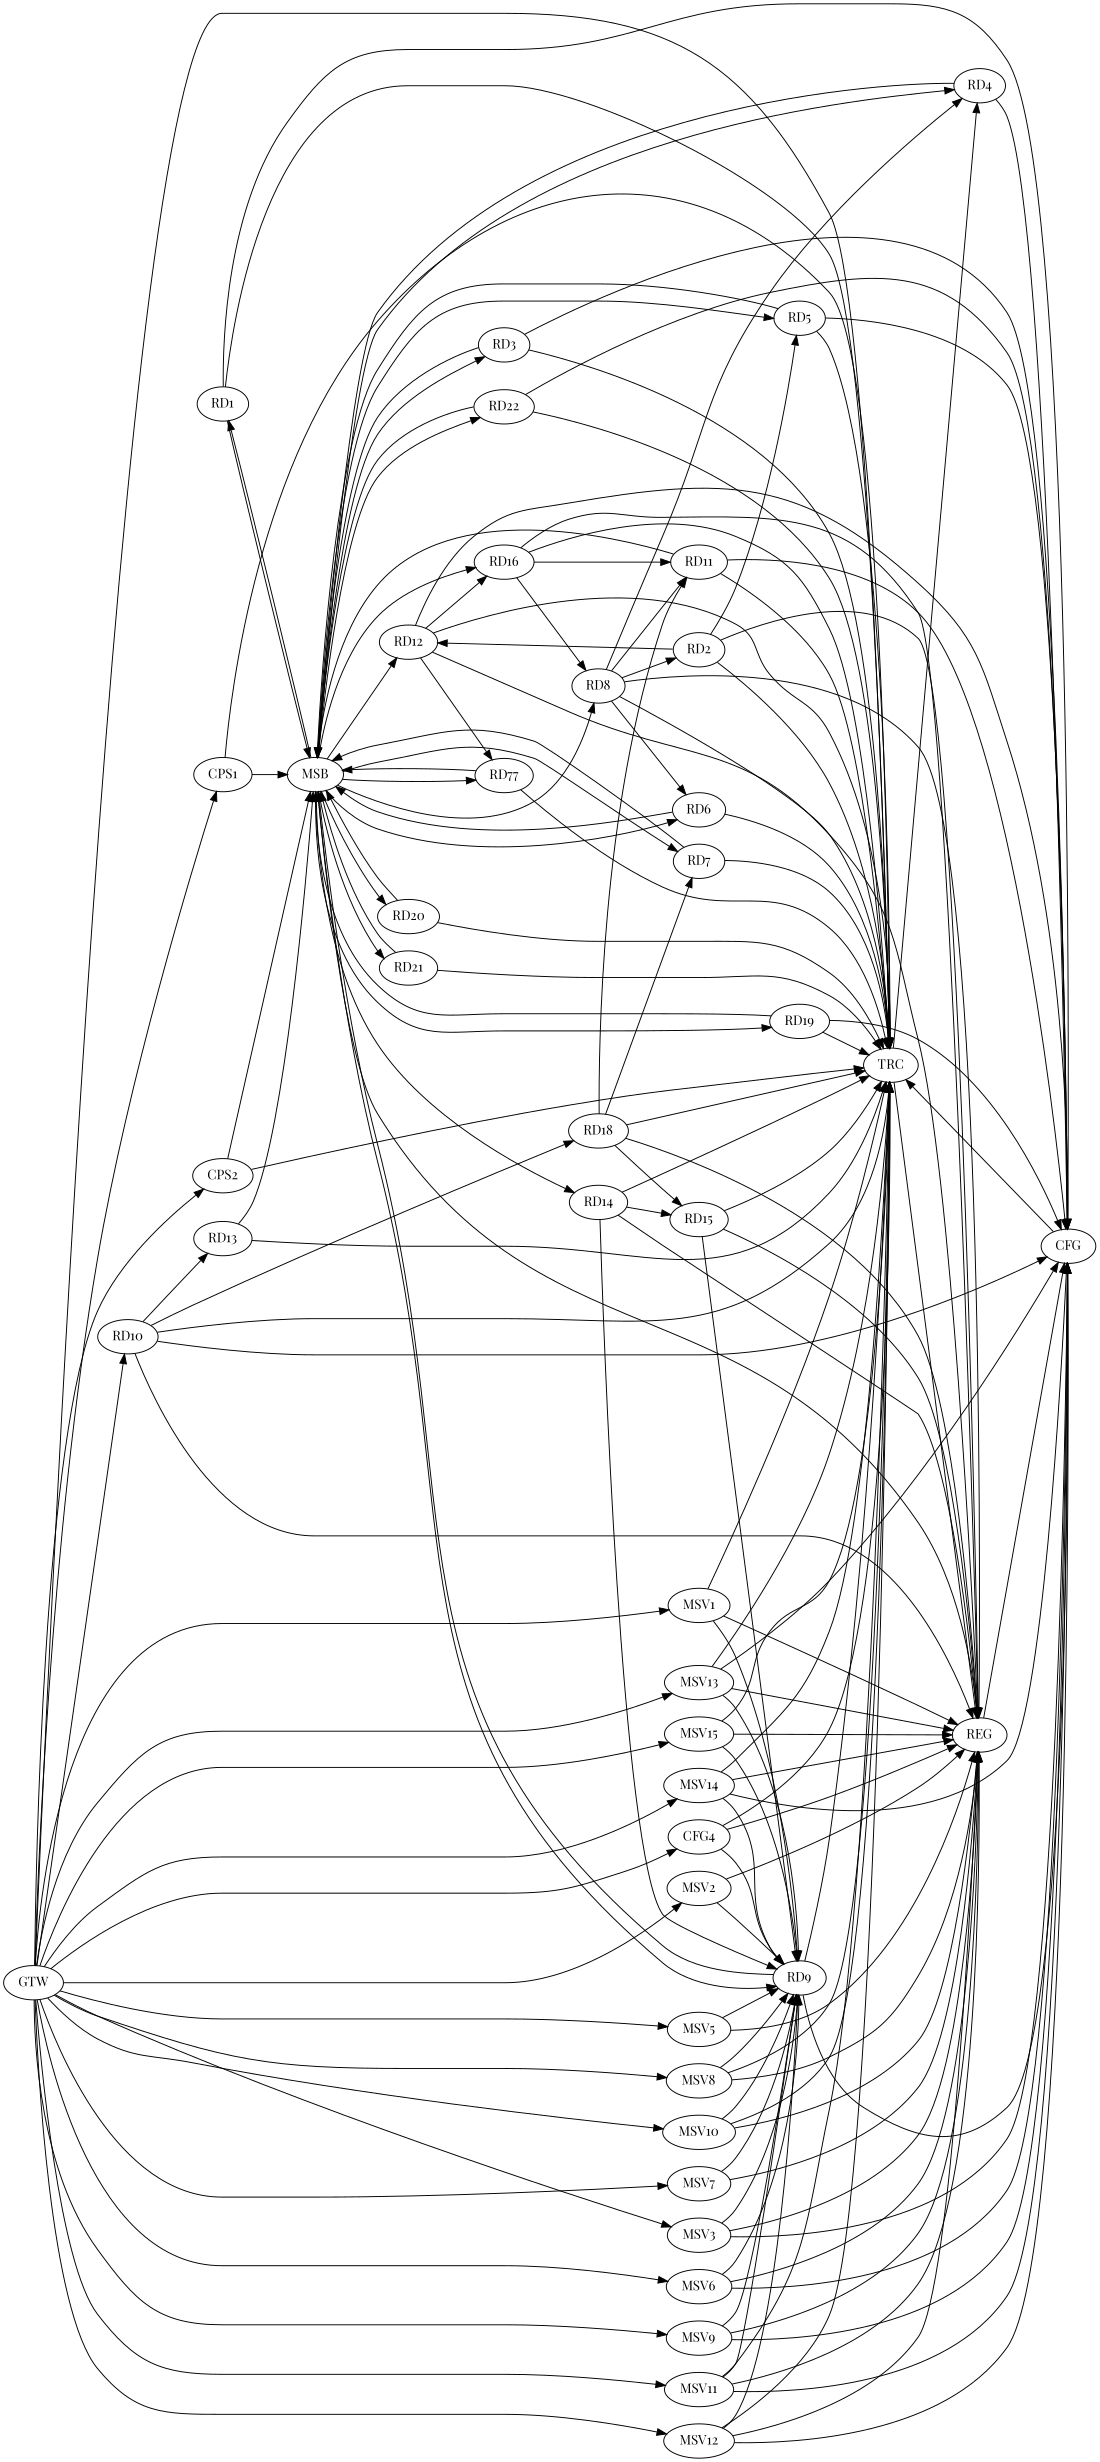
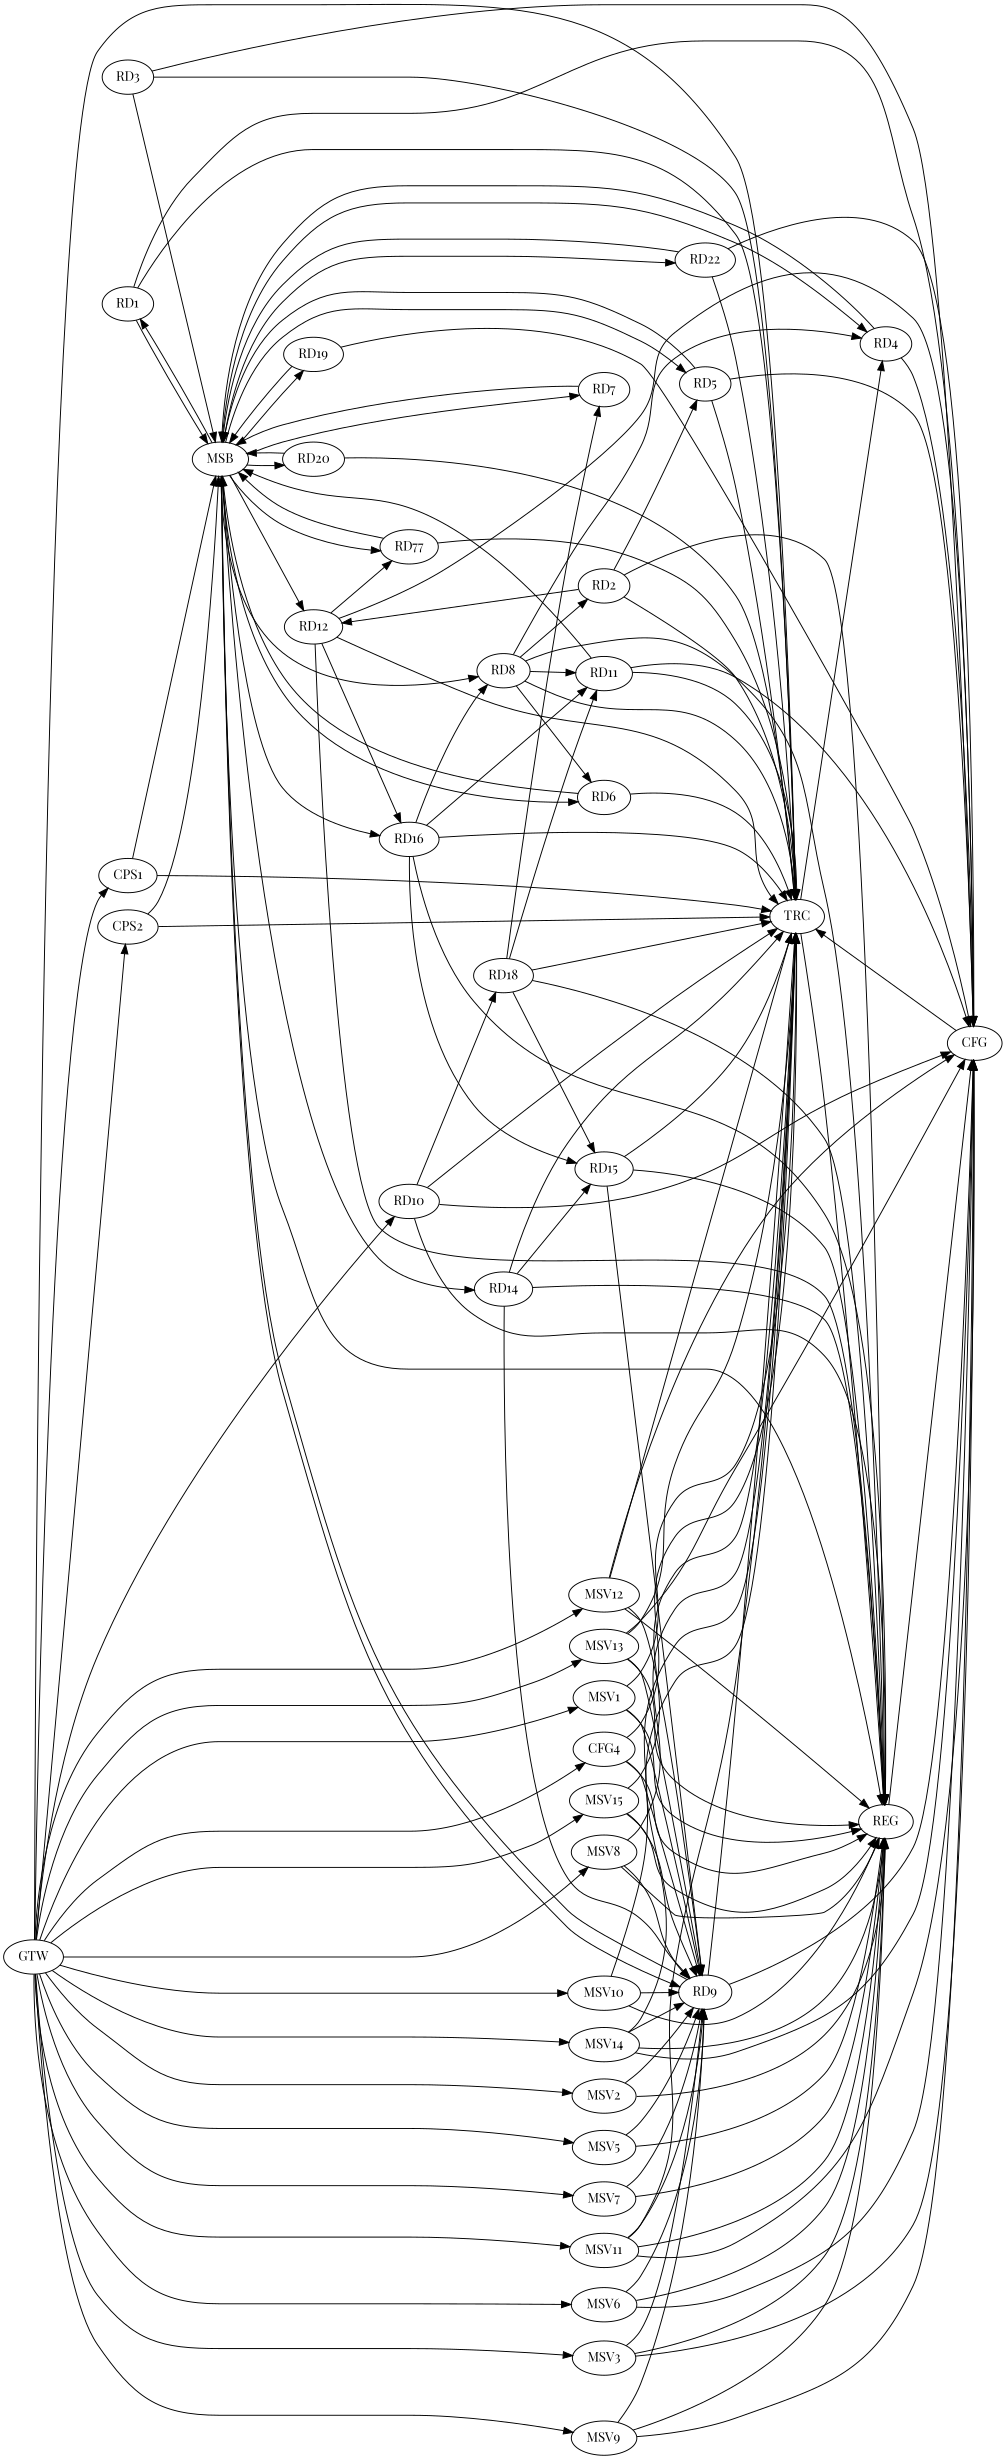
(368, 456) -> none
(846, 910) -> none
(409, 968) -> none
none -> (437, 1039)
(842, 1041) -> none
(223, 1239) -> none
